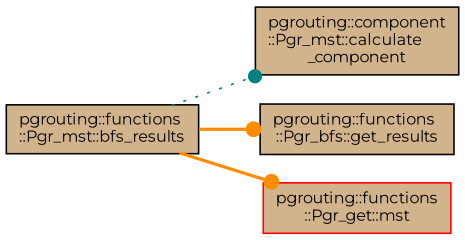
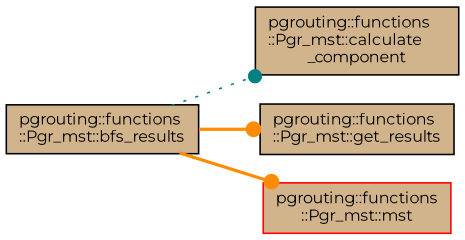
(357, 41) -> (357, 41)
(357, 129) -> (357, 129)
(357, 208) -> (357, 208)
